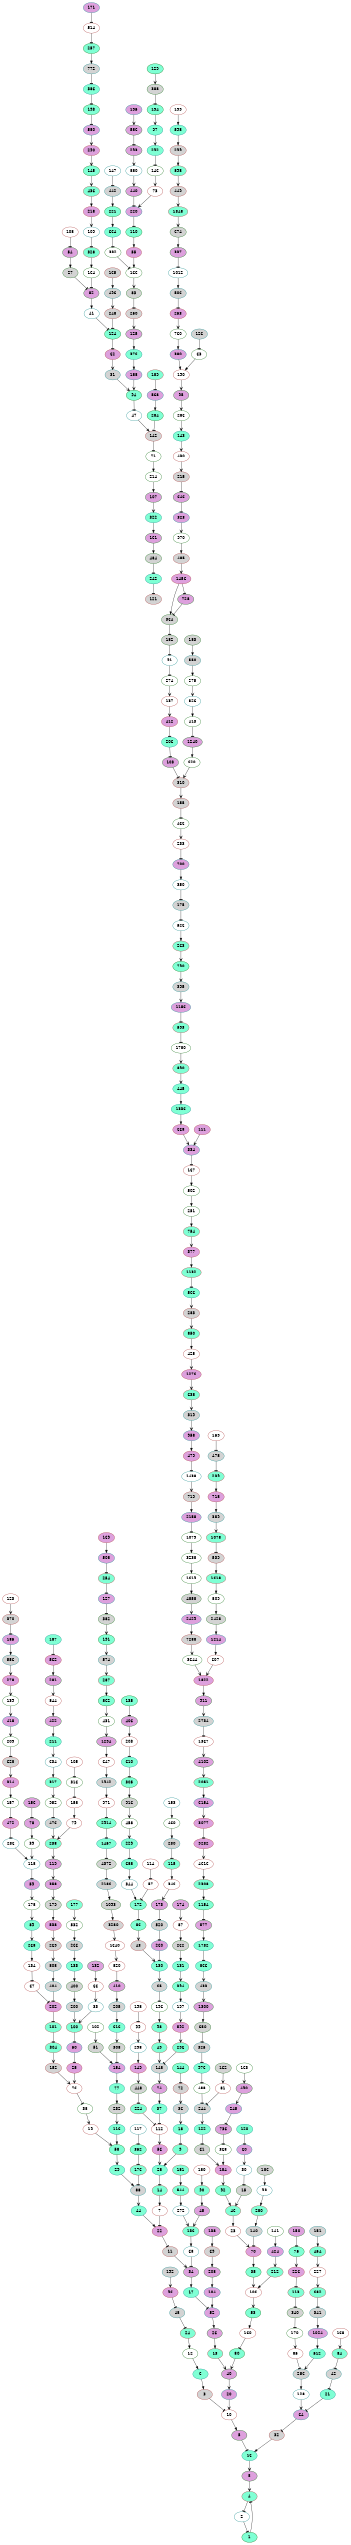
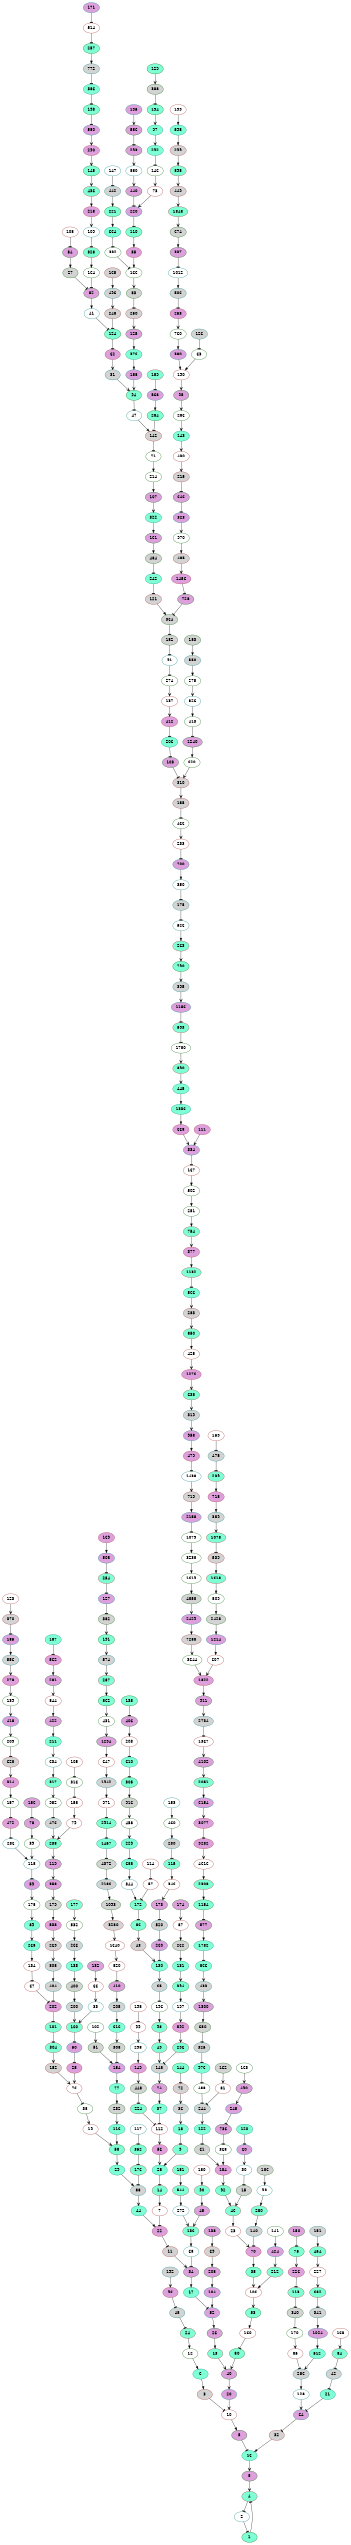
(174, 598) -> (161, 608)
